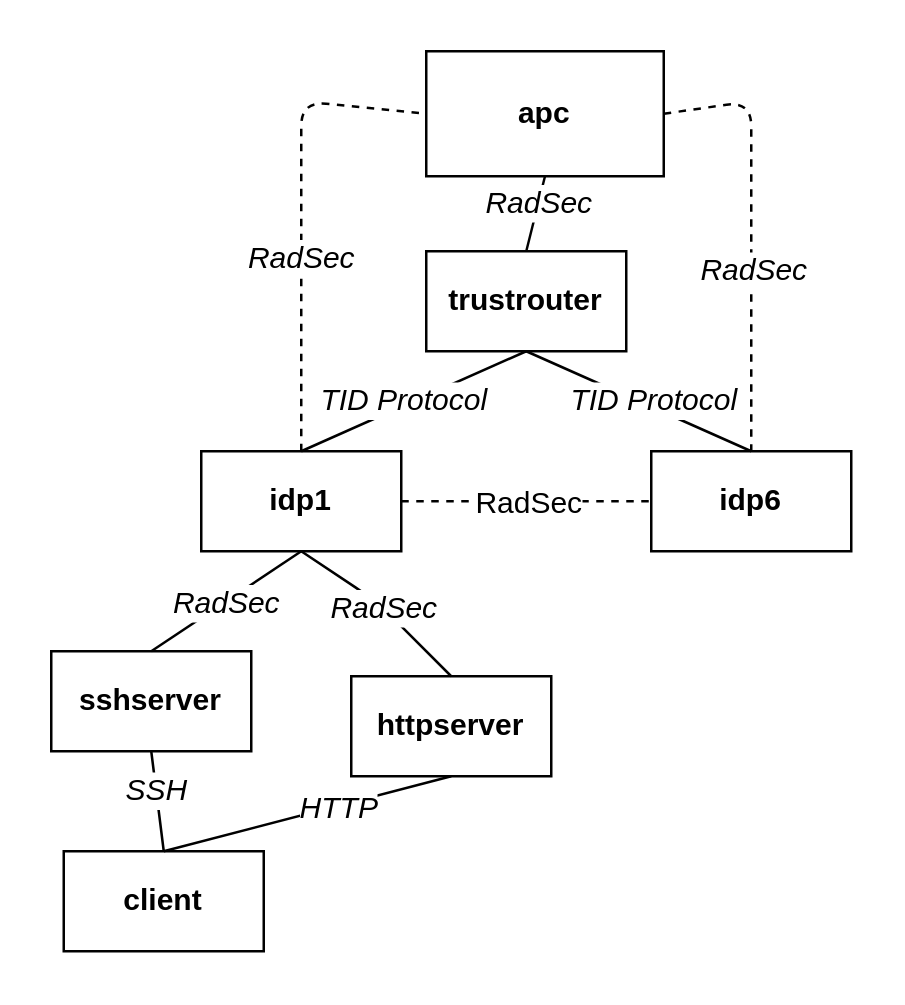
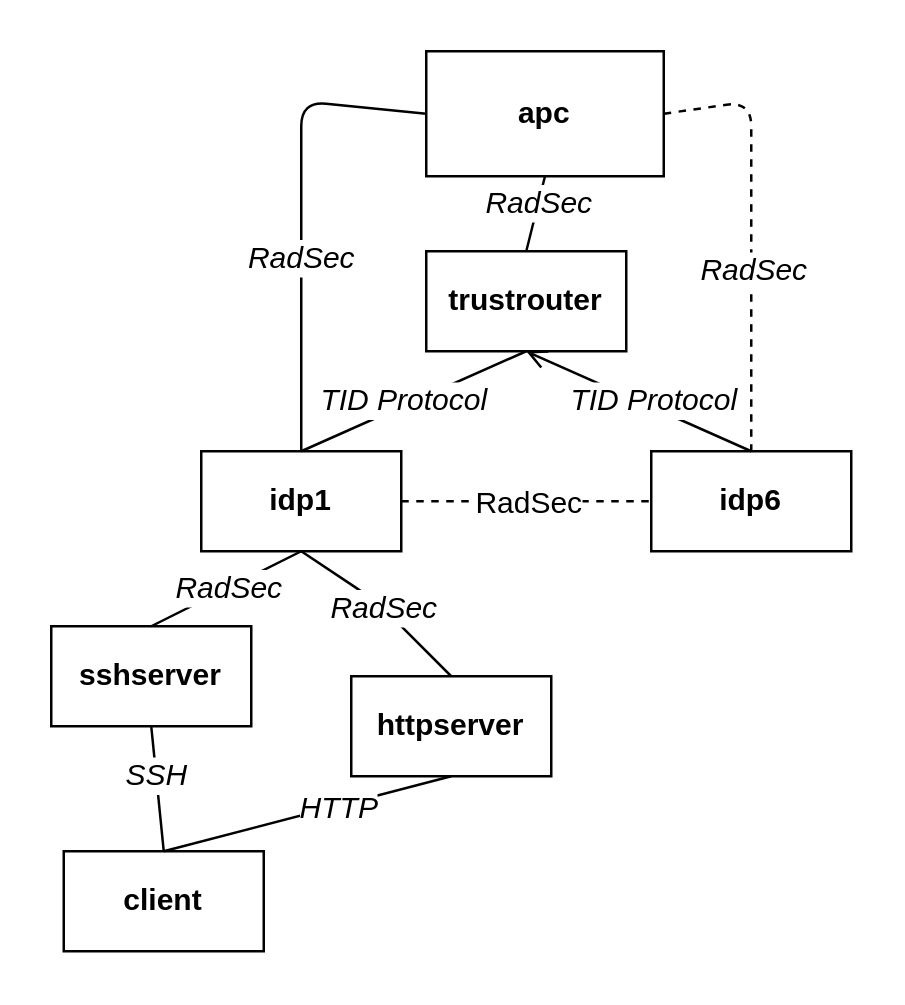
(304, 113) -> (304, 113)
(532, 354) -> (534, 355)
(151, 701) -> (151, 676)
